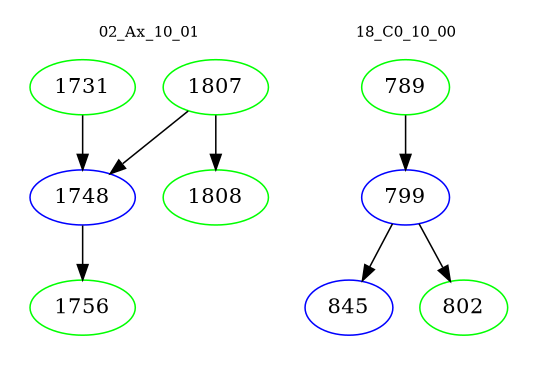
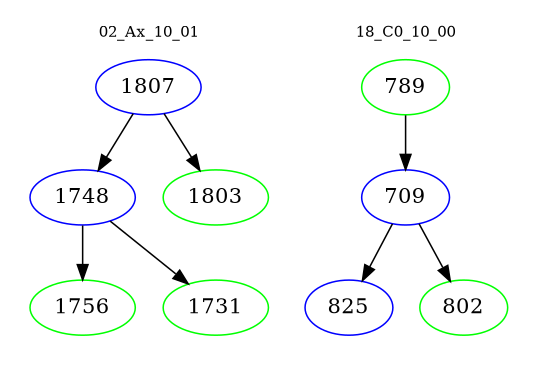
(216, 87) -> (148, 87)
(83, 135) -> (143, 248)
(216, 197) -> (216, 197)
(406, 197) -> (406, 197)
(349, 308) -> (349, 308)
